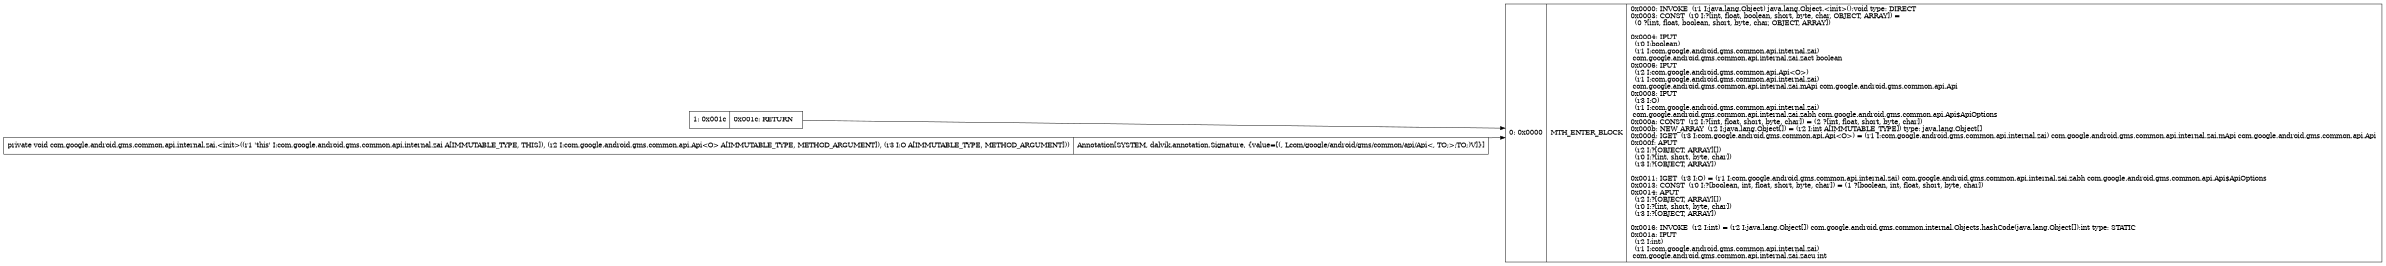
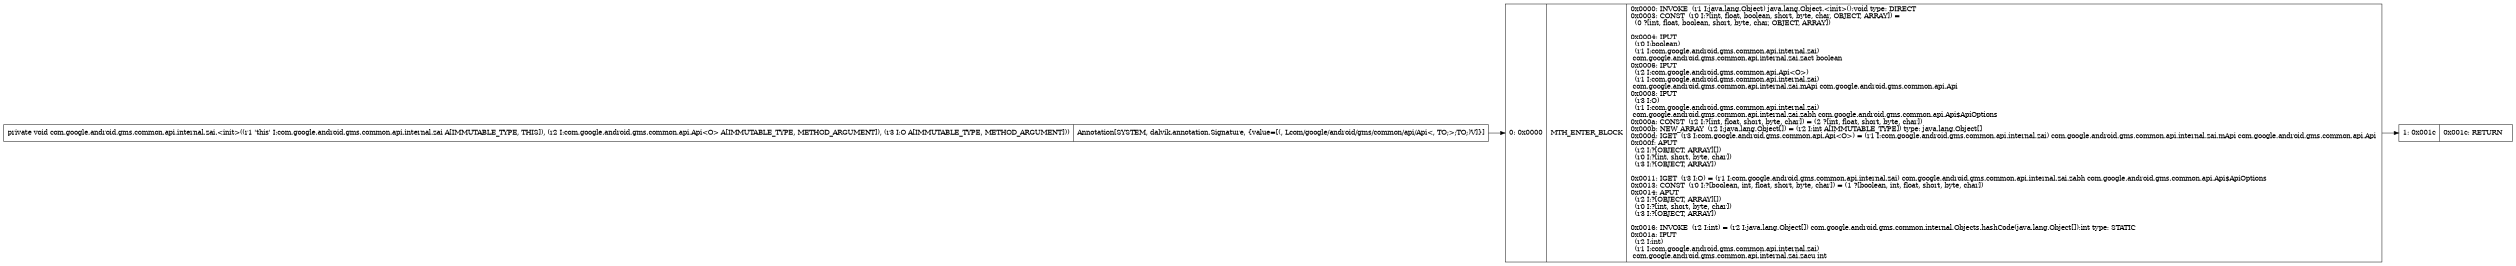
(1152, 124) -> (2388, 133)
